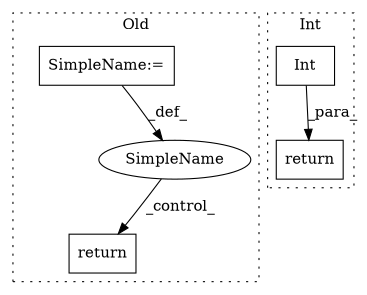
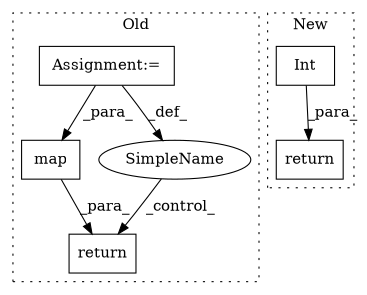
(311, 25) -> (311, 25)
(107, 66) -> (107, 66)
none -> (51, 160)
